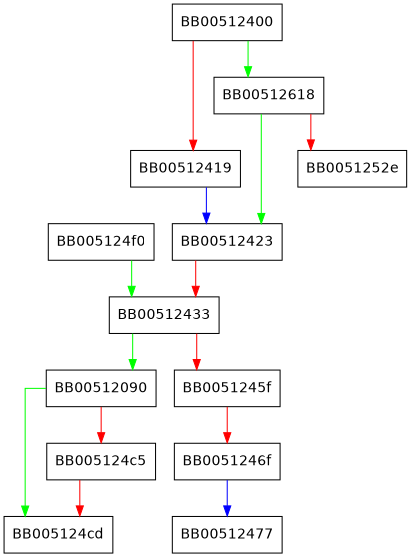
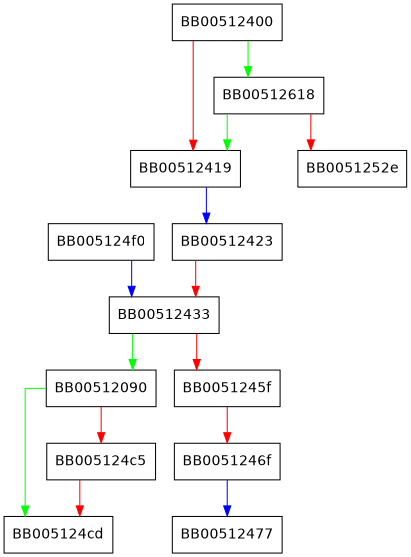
(261, 164) -> (227, 127)
(132, 273) -> (132, 273)
